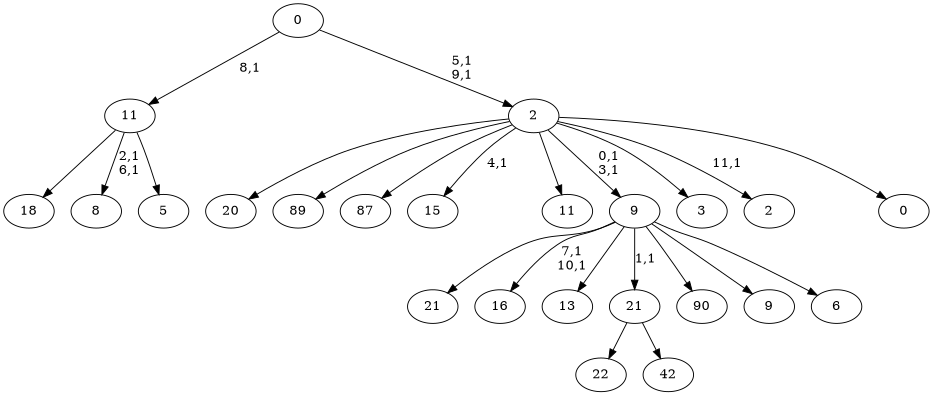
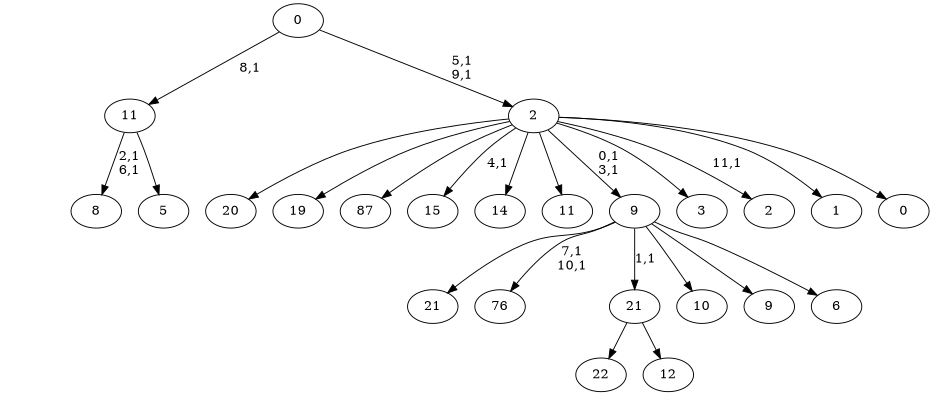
(29, 211) -> none
(298, 211) -> (298, 211)
none -> (500, 211)
none -> (837, 211)
(500, 307) -> (500, 307)
(567, 307) -> none
(702, 307) -> (702, 307)
(668, 375) -> (668, 375)
